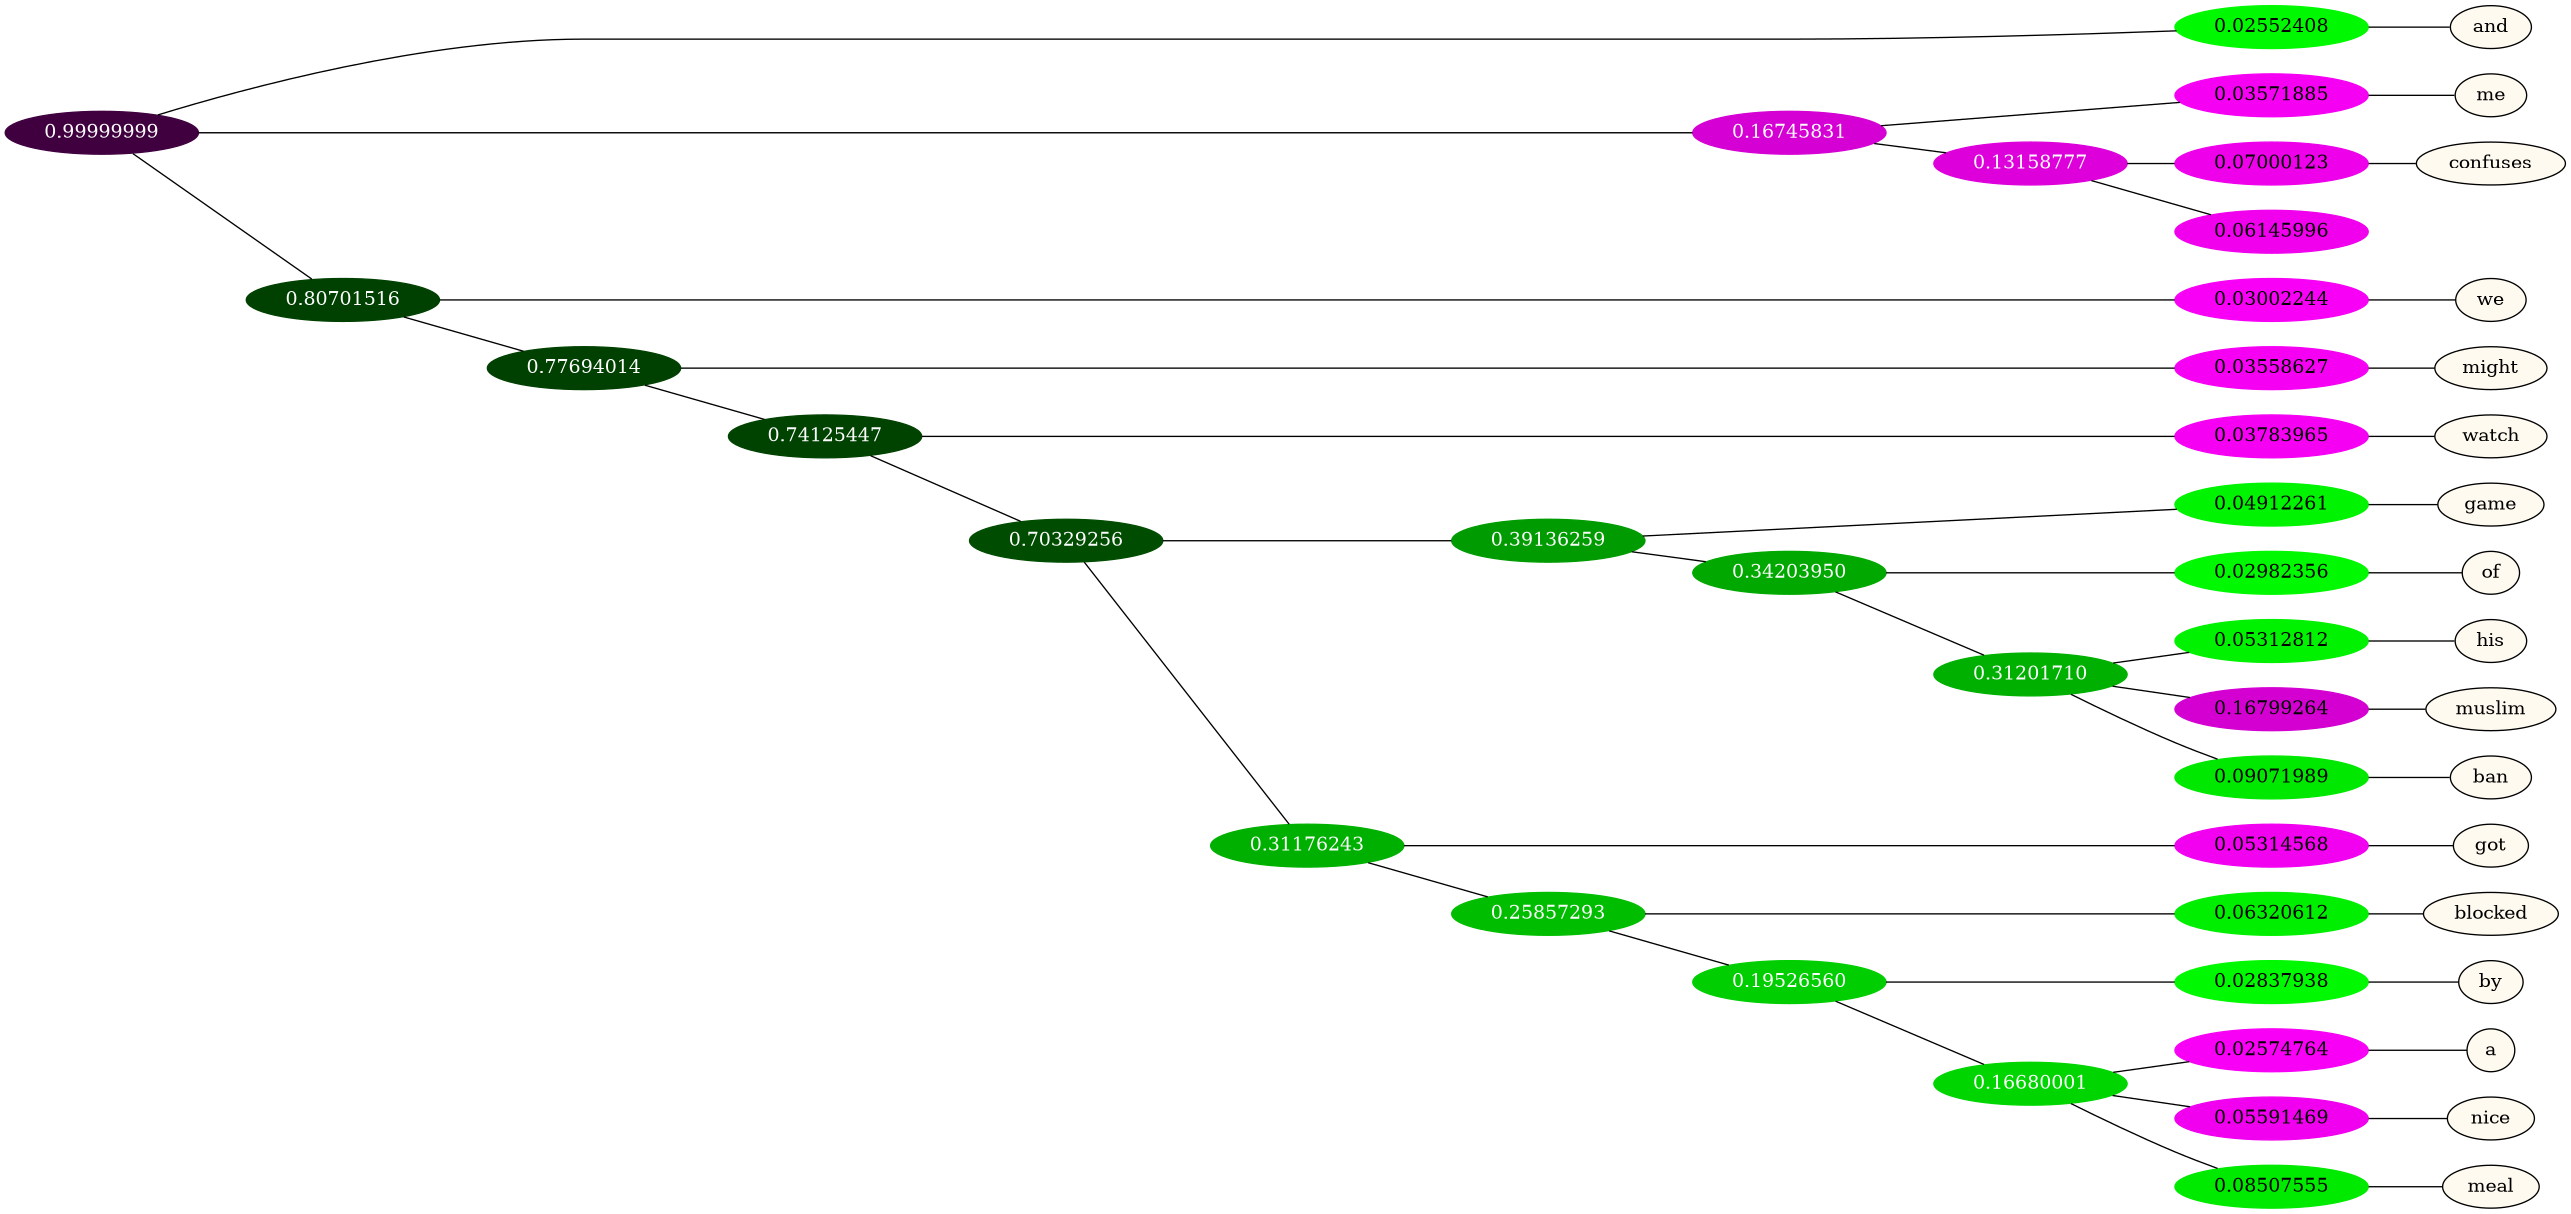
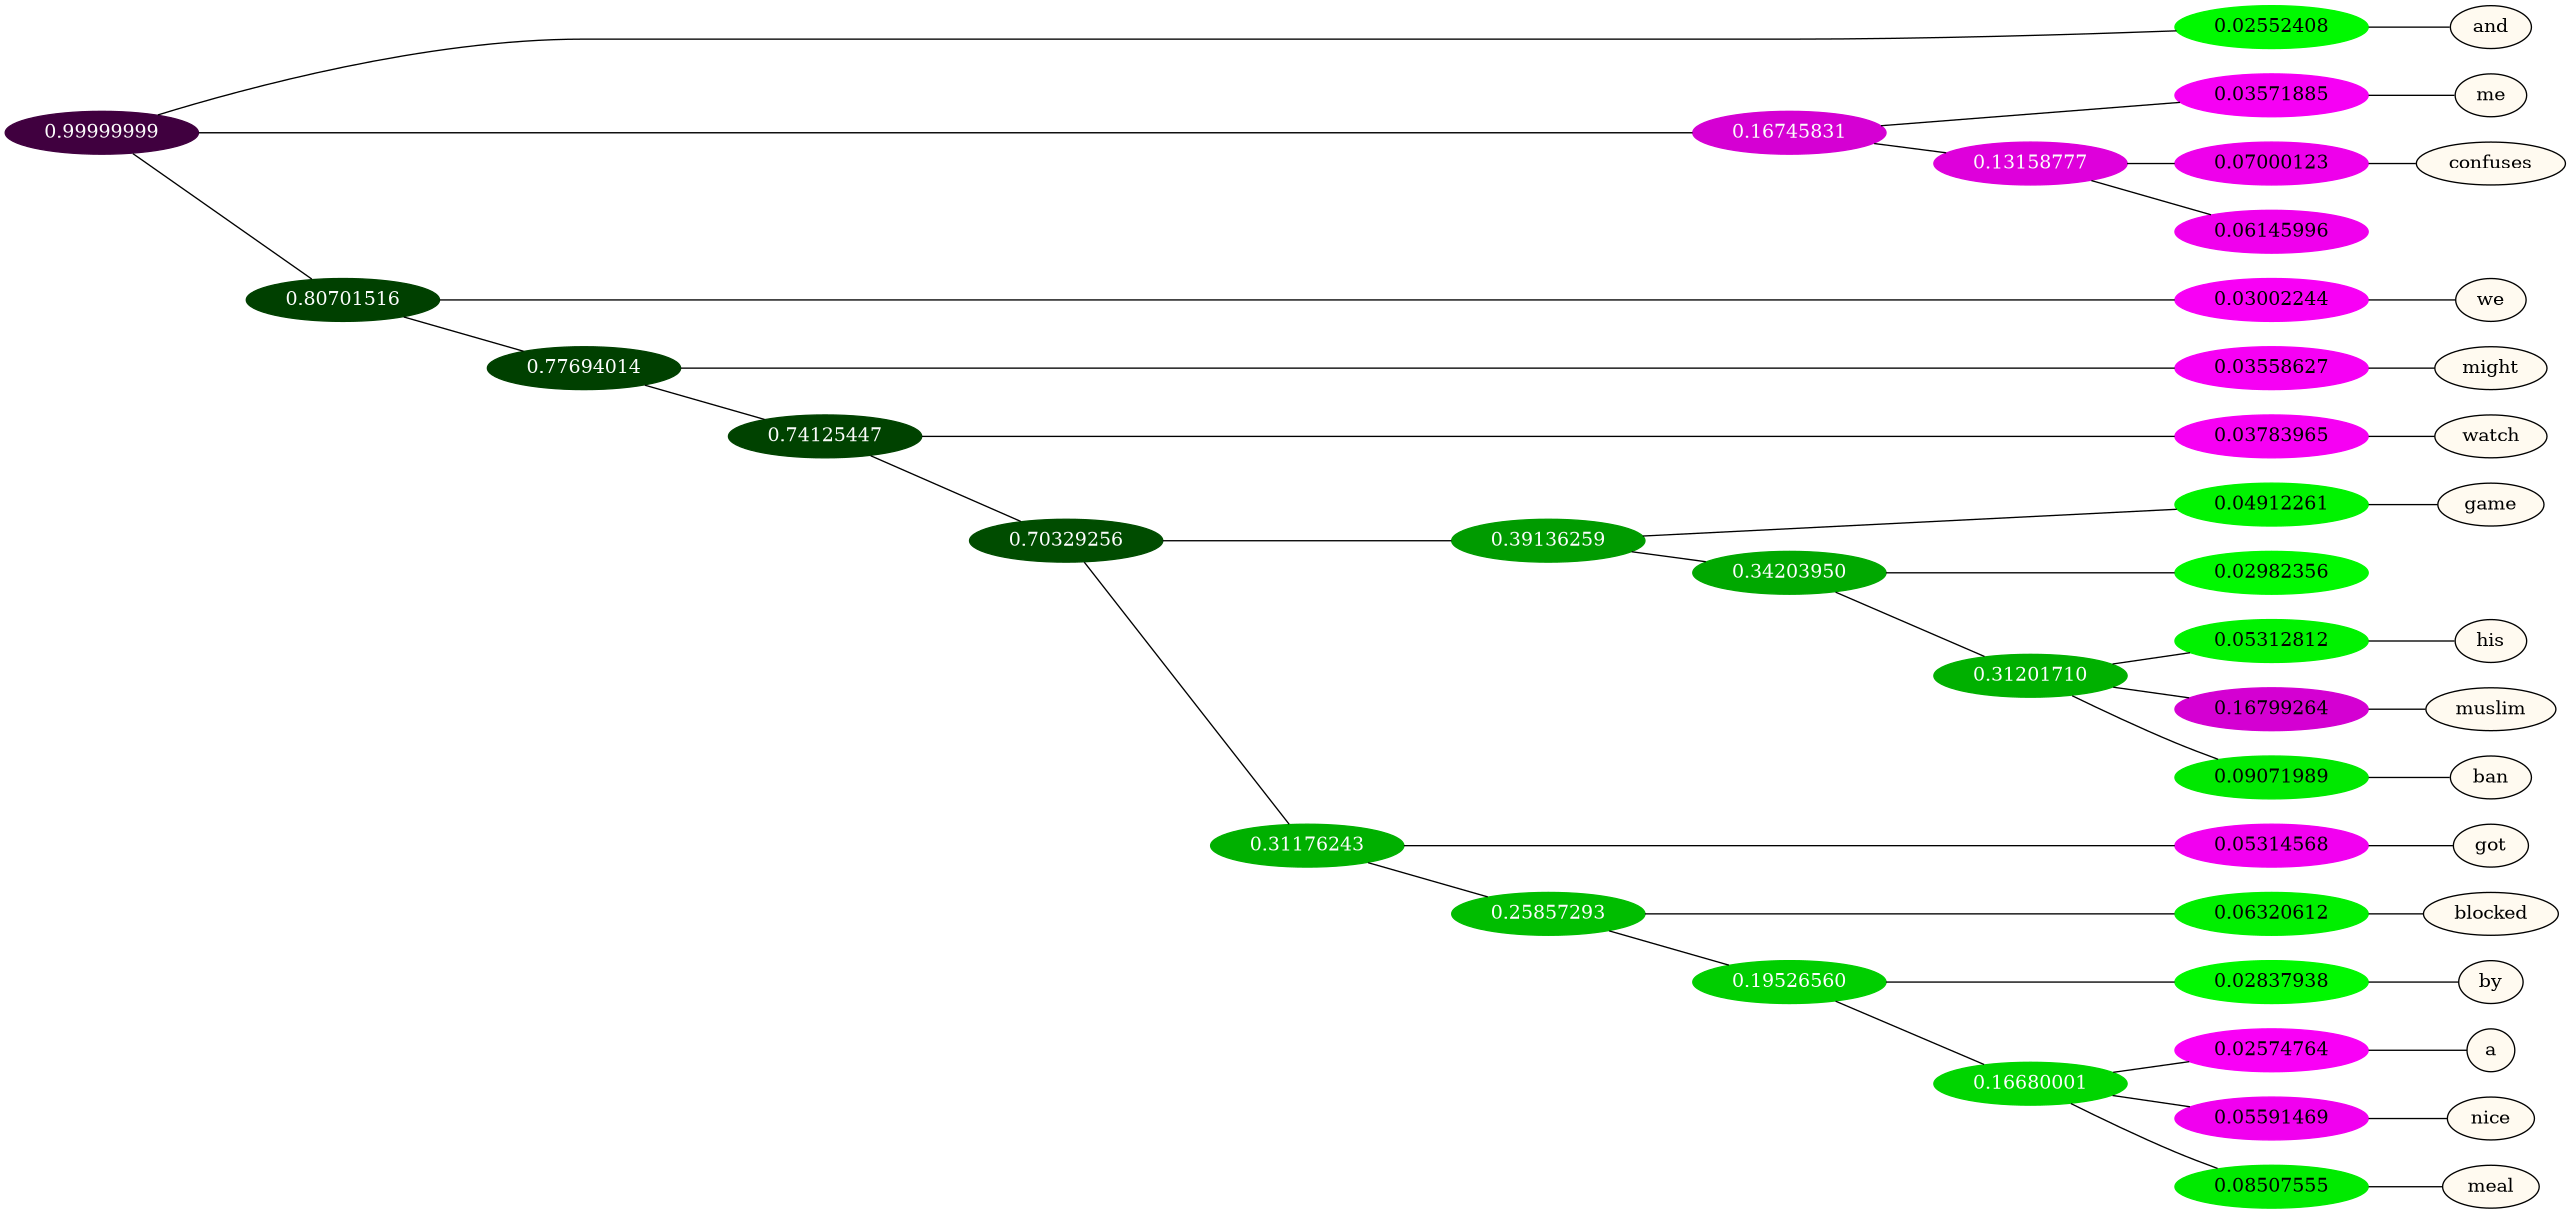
(2491, 573) -> none
